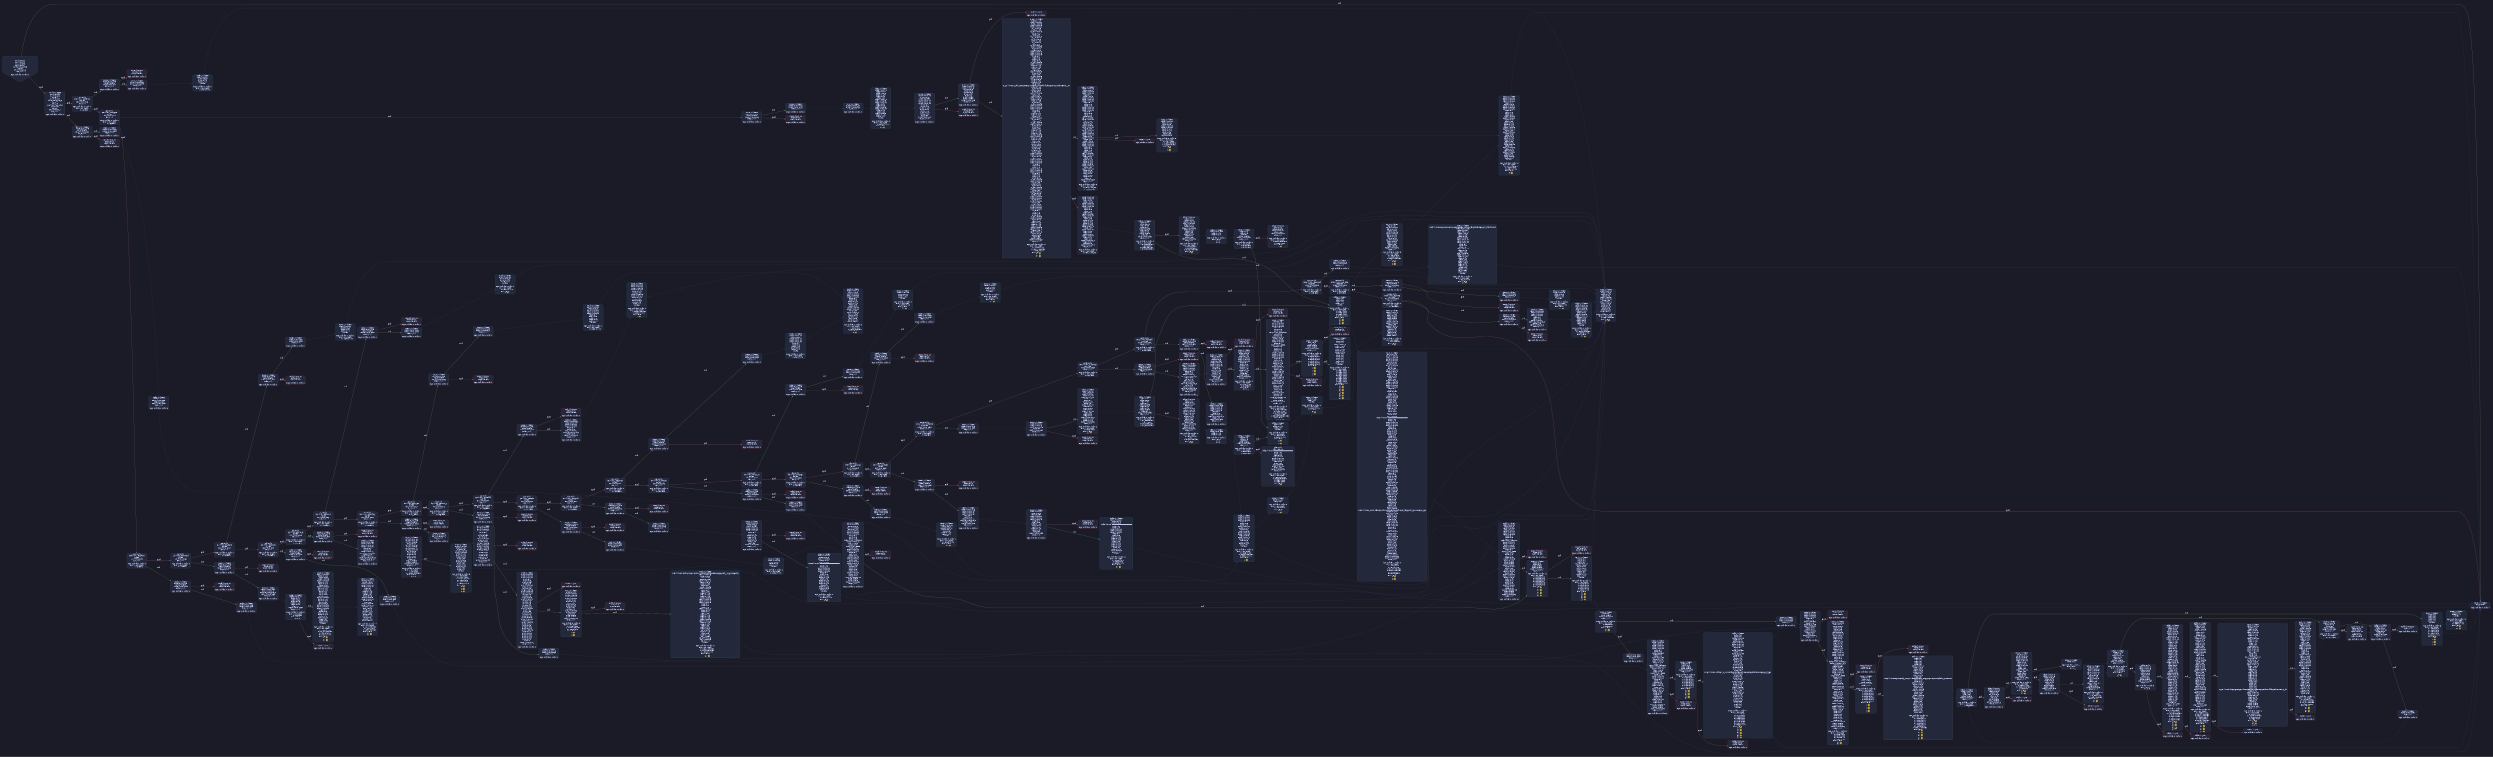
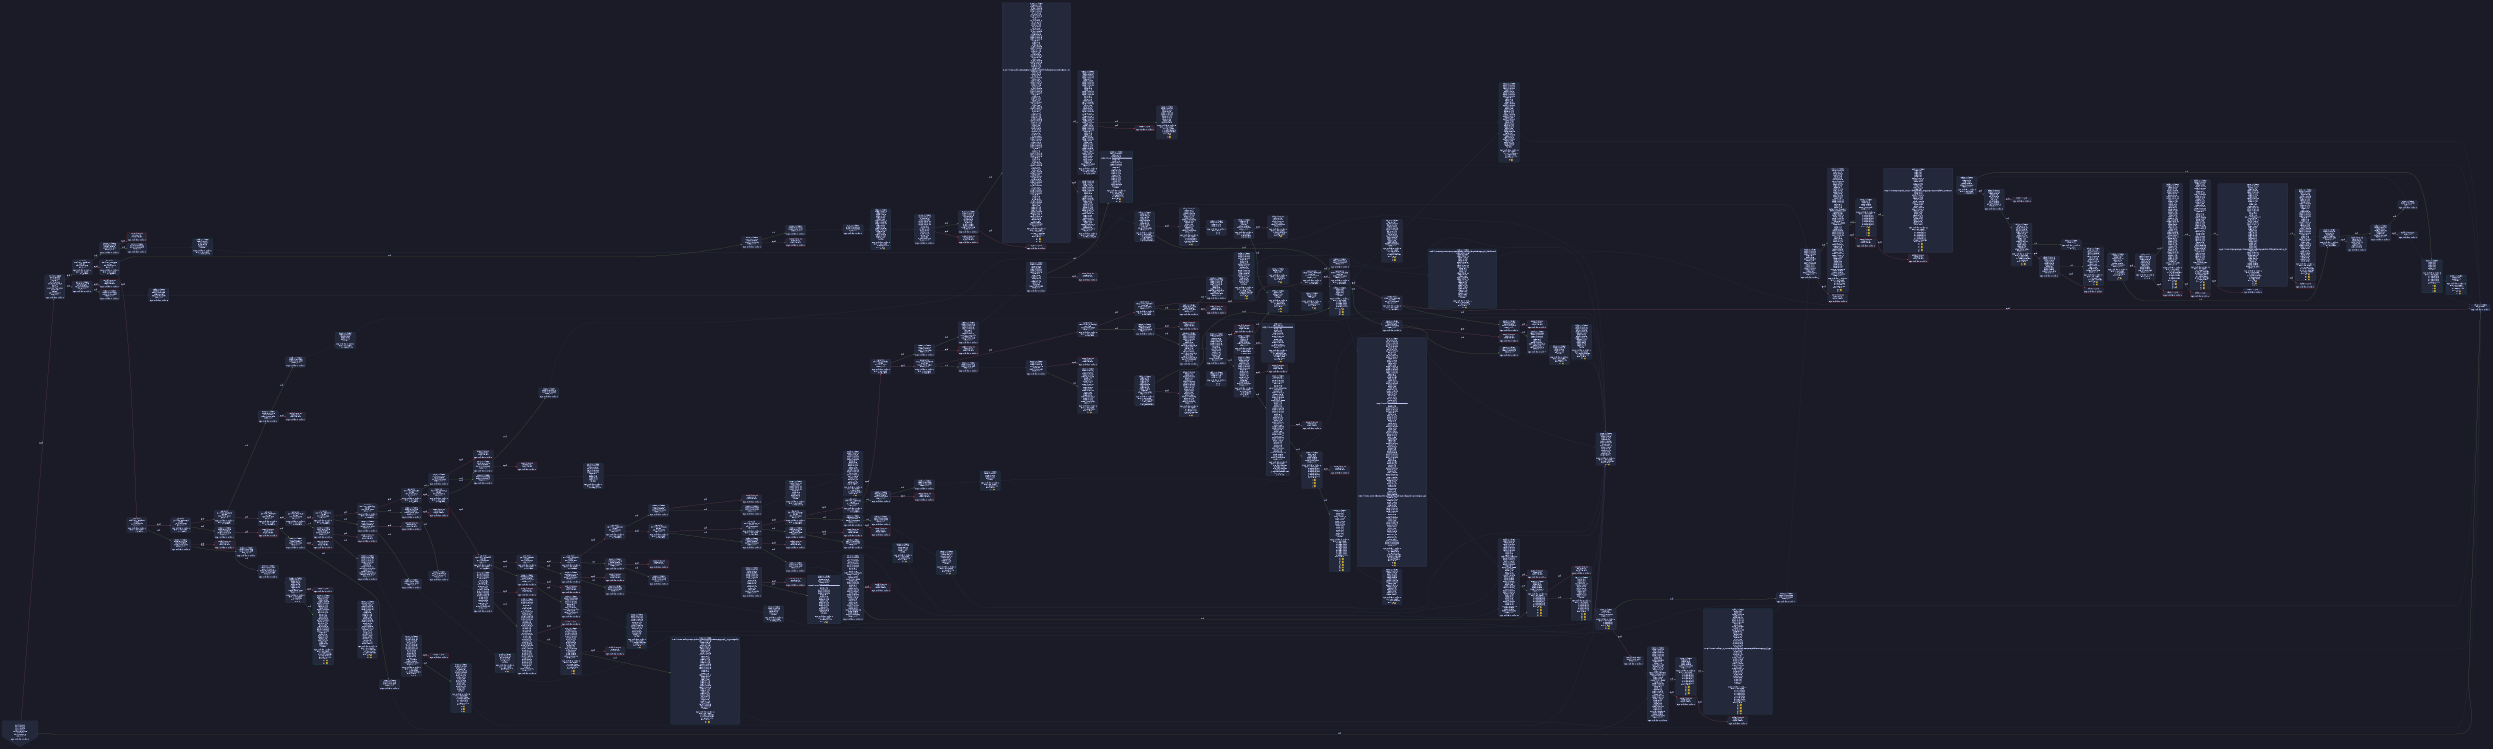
none -> (439, 656)
